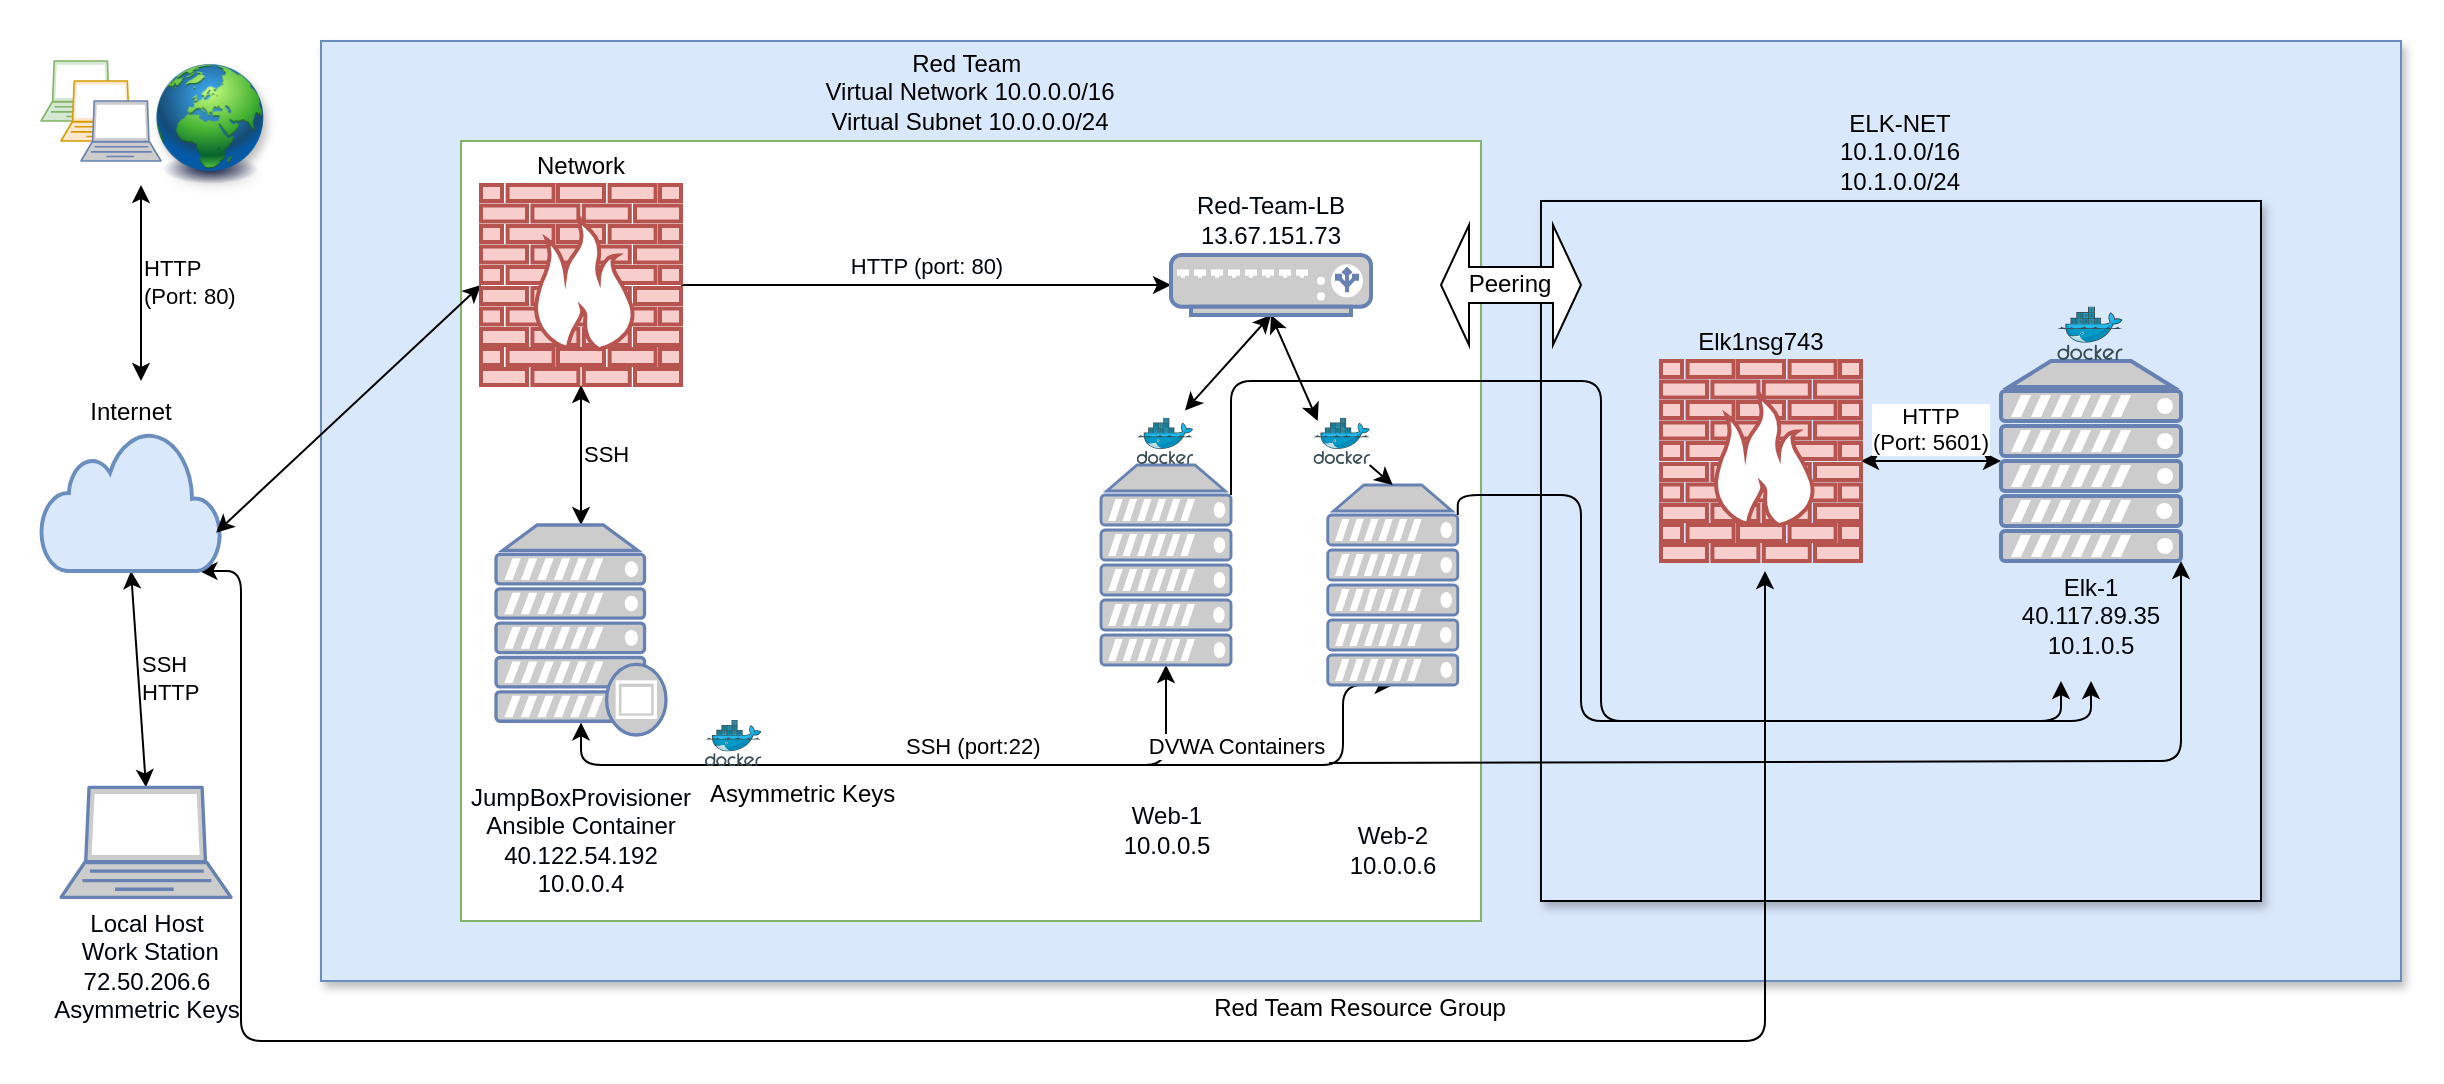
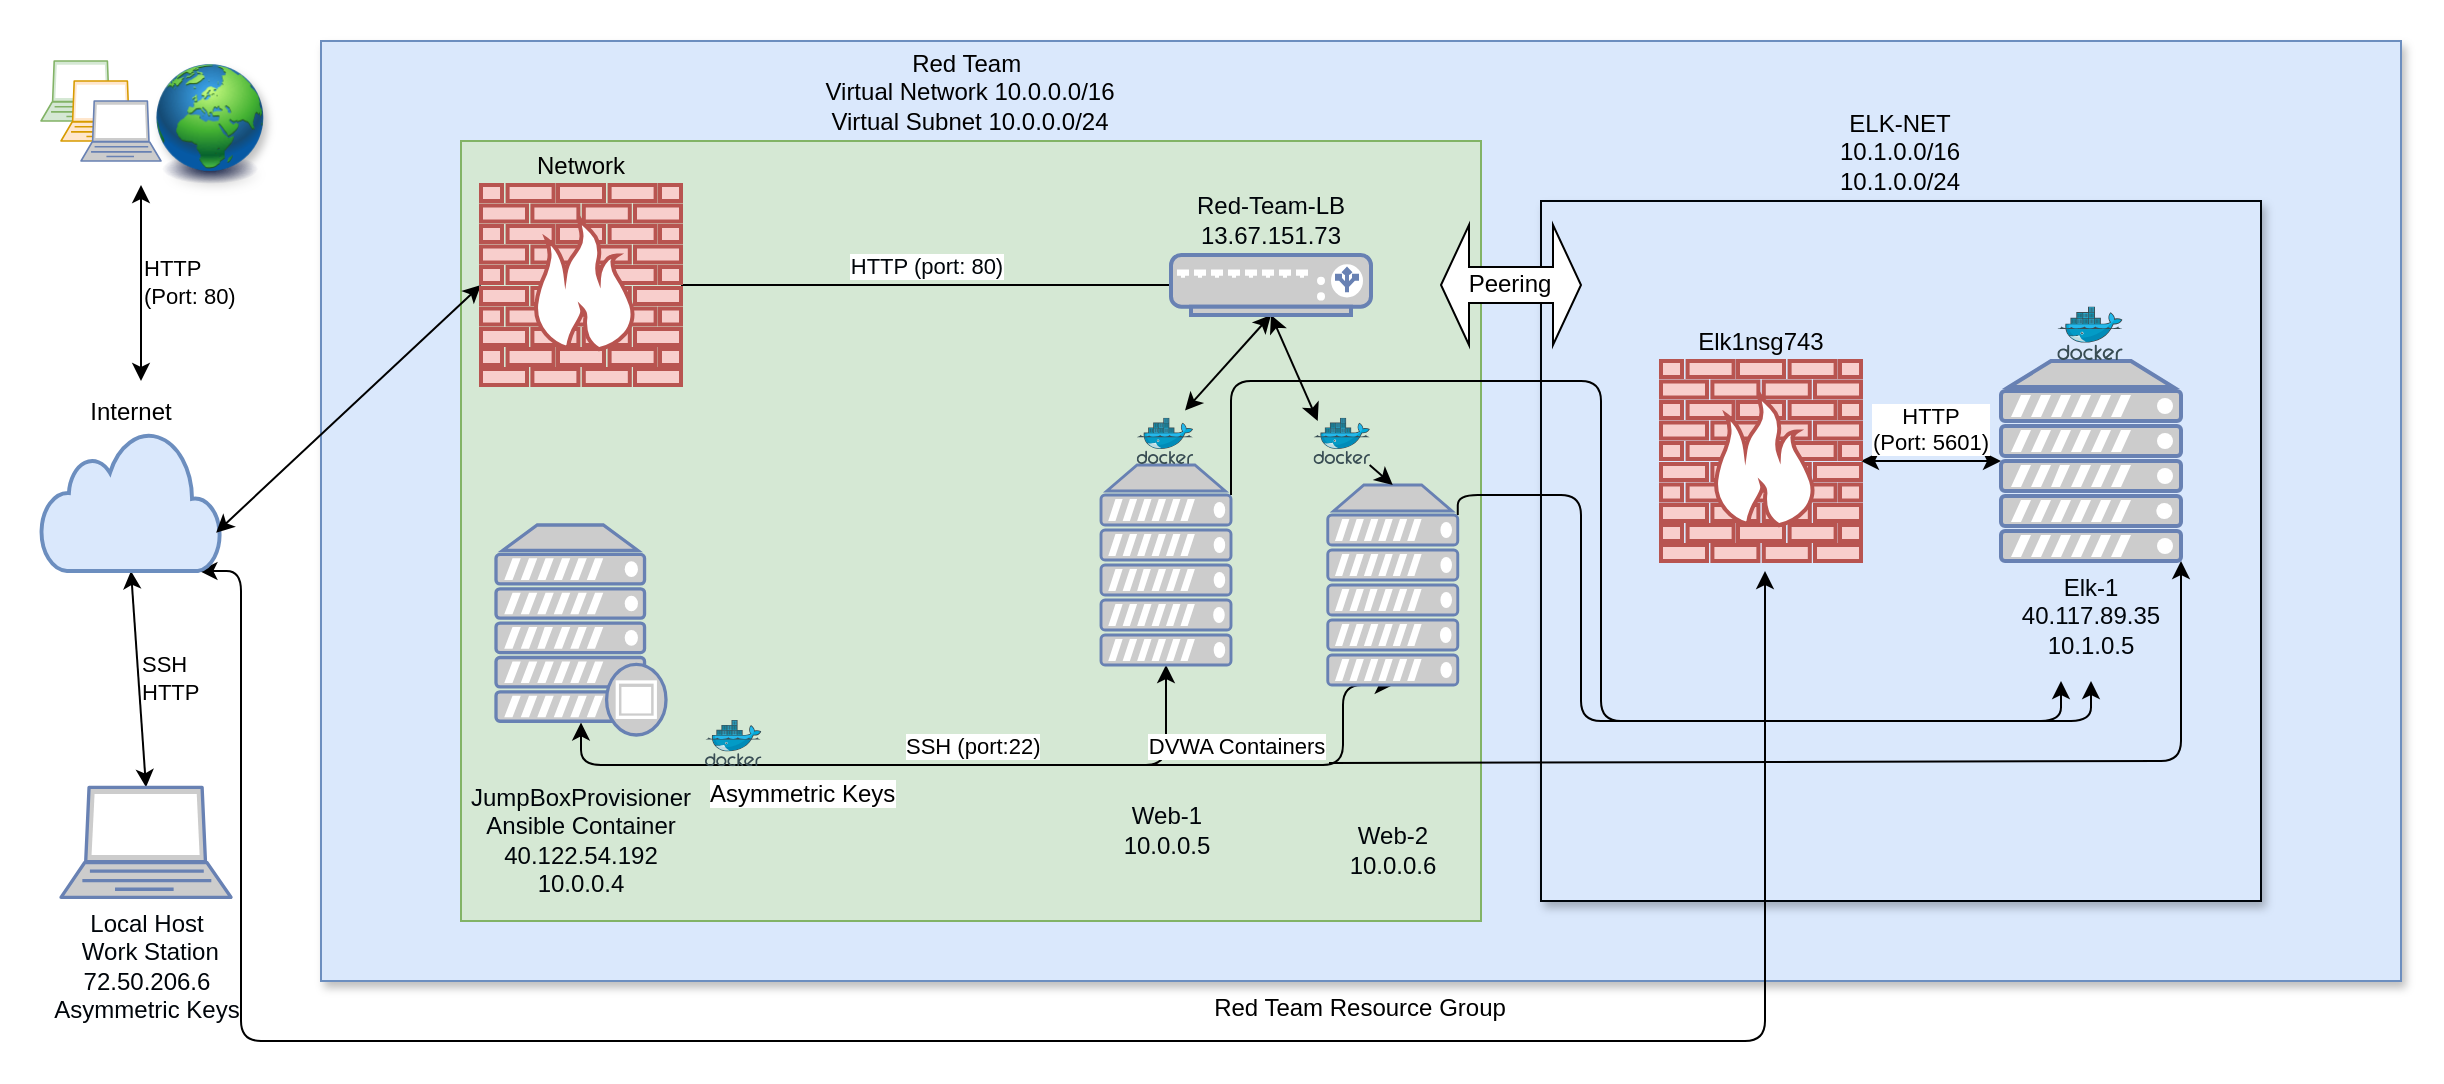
(1156, 285) -> (1161, 285)
(581, 455) -> none
(971, 531) -> (971, 531)
